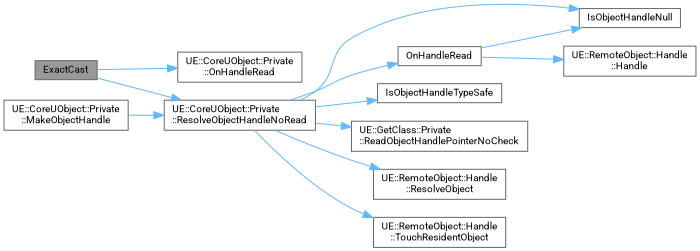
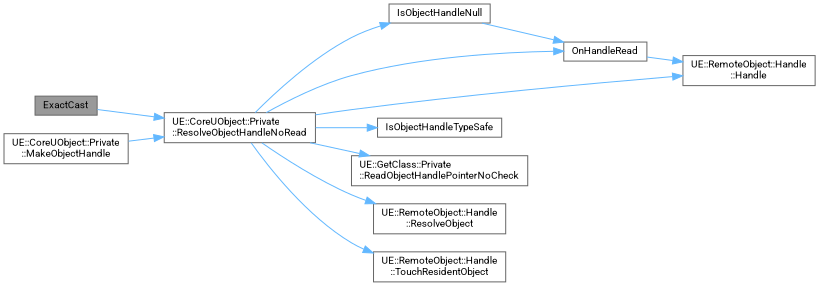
(527, 39) -> (518, 31)
(240, 67) -> none
none -> (494, 93)
